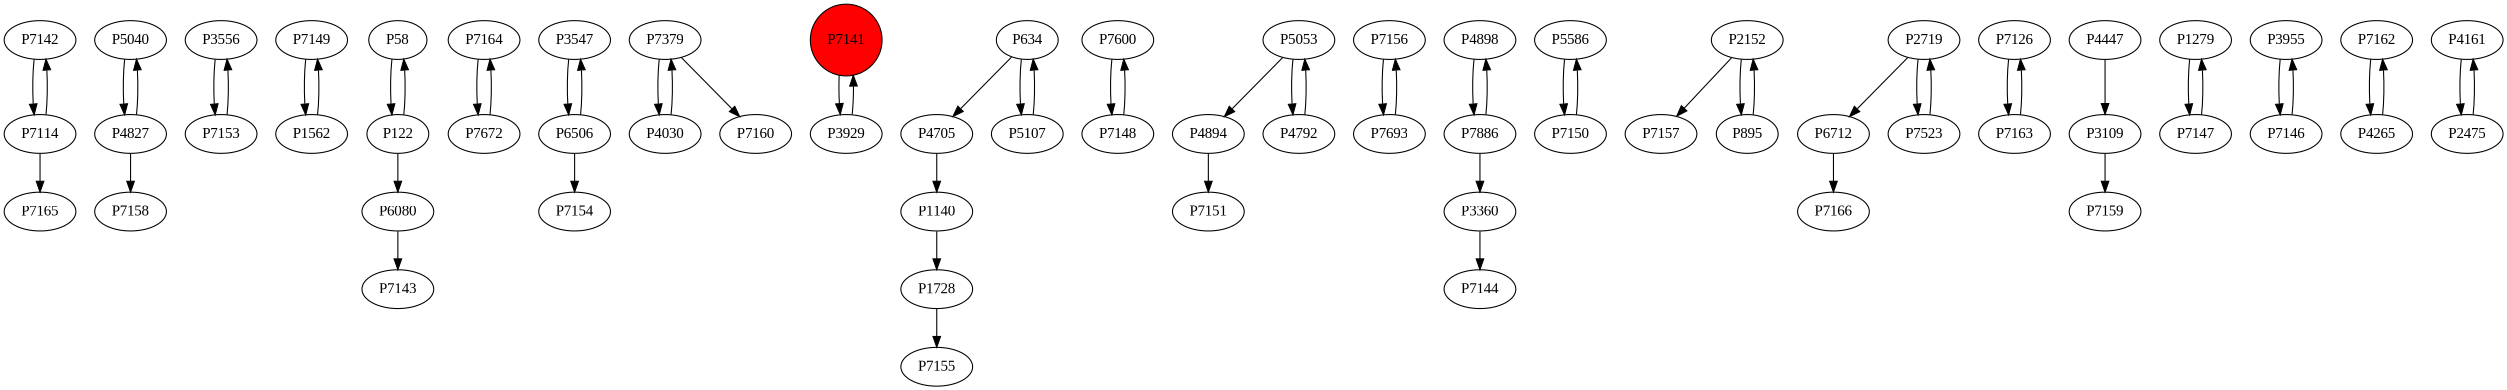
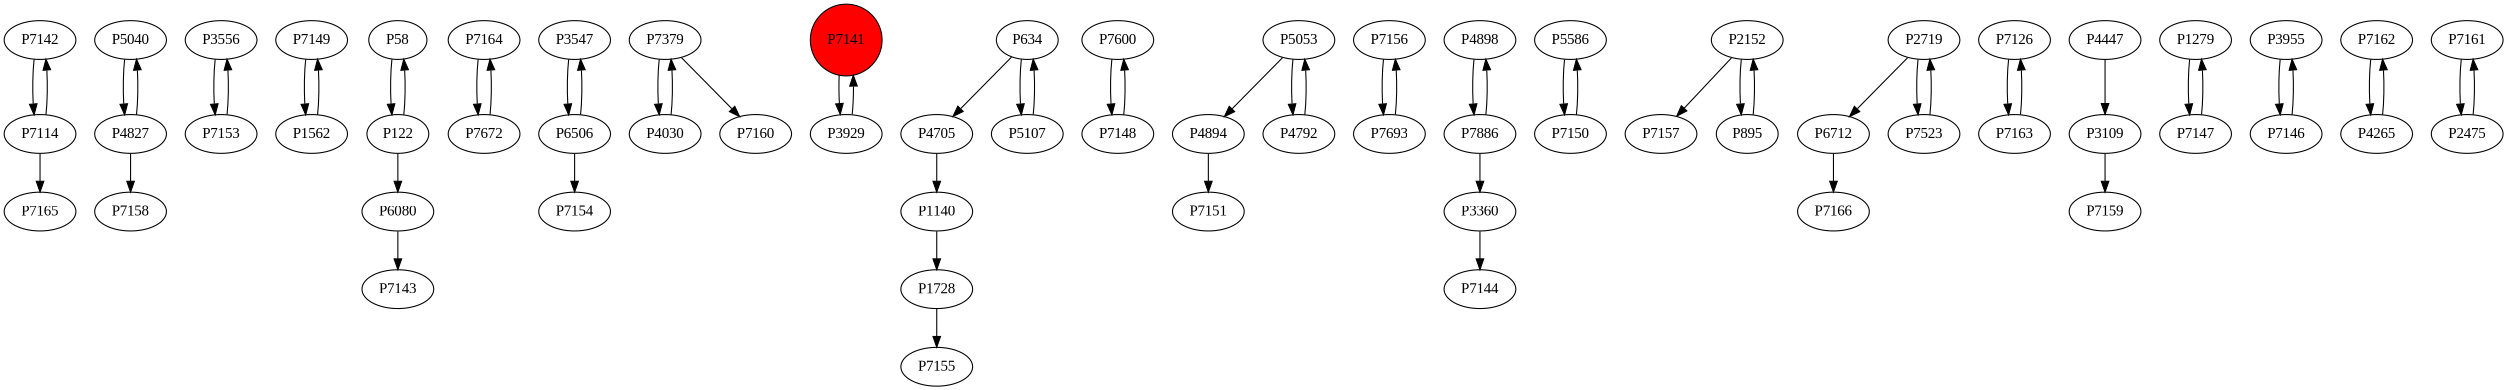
(2467, 40) -> (2467, 40)
